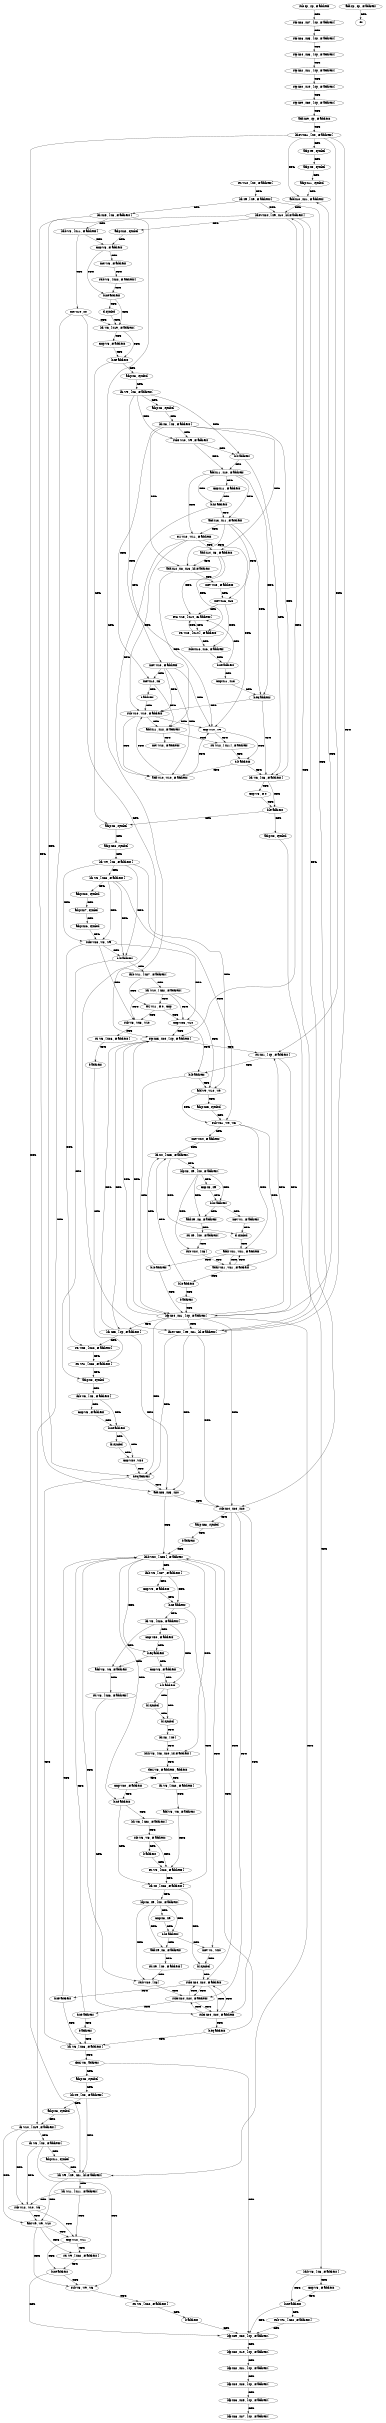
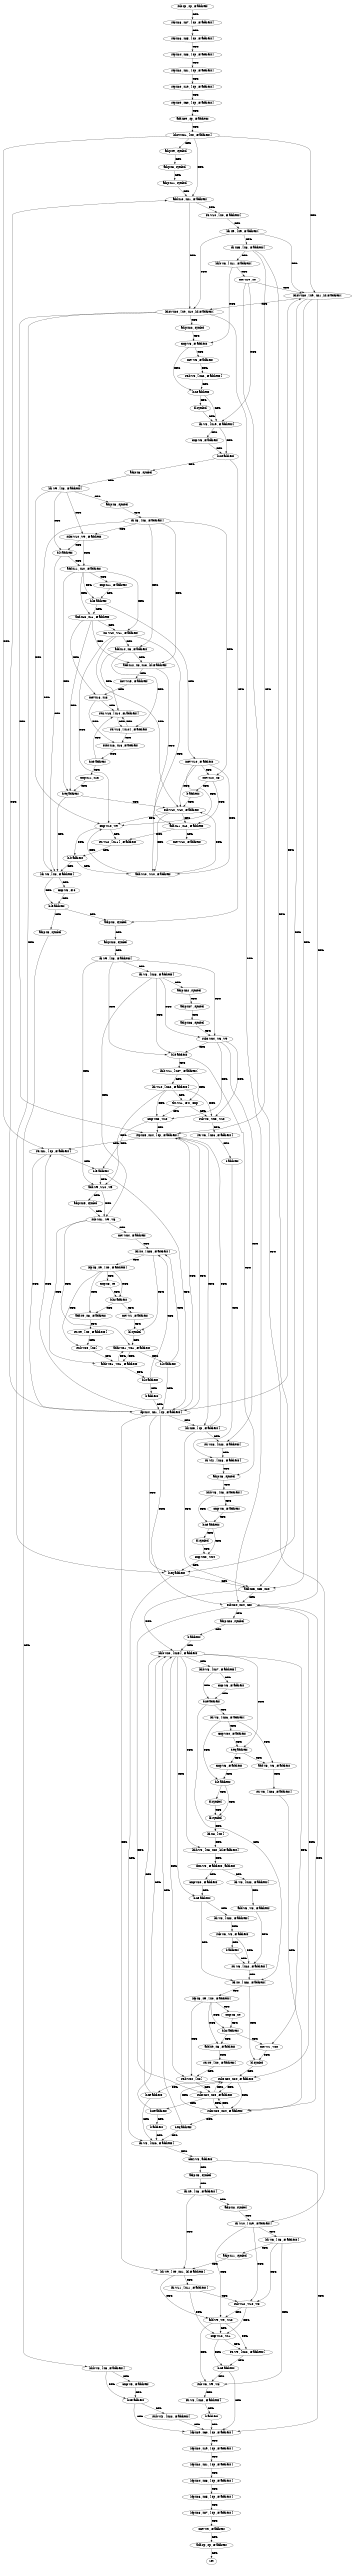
none -> (206, 207)
(98, 943) -> (215, 1039)
(30, 1040) -> none
(194, 1147) -> (146, 1244)
none -> (212, 2529)
